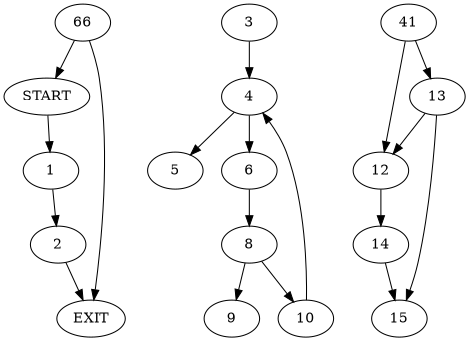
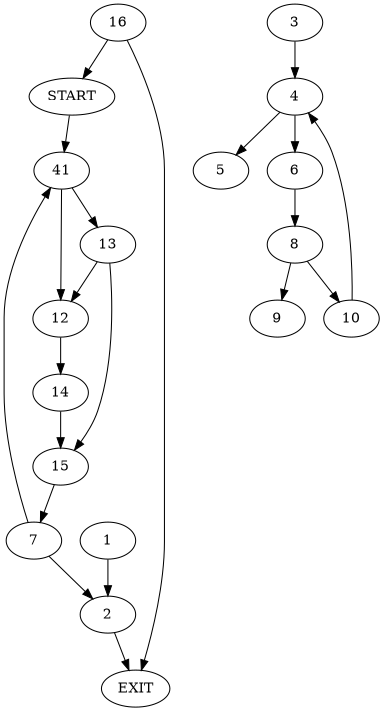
(83, 23) -> (118, 23)
(49, 129) -> (68, 129)
none -> (34, 541)
